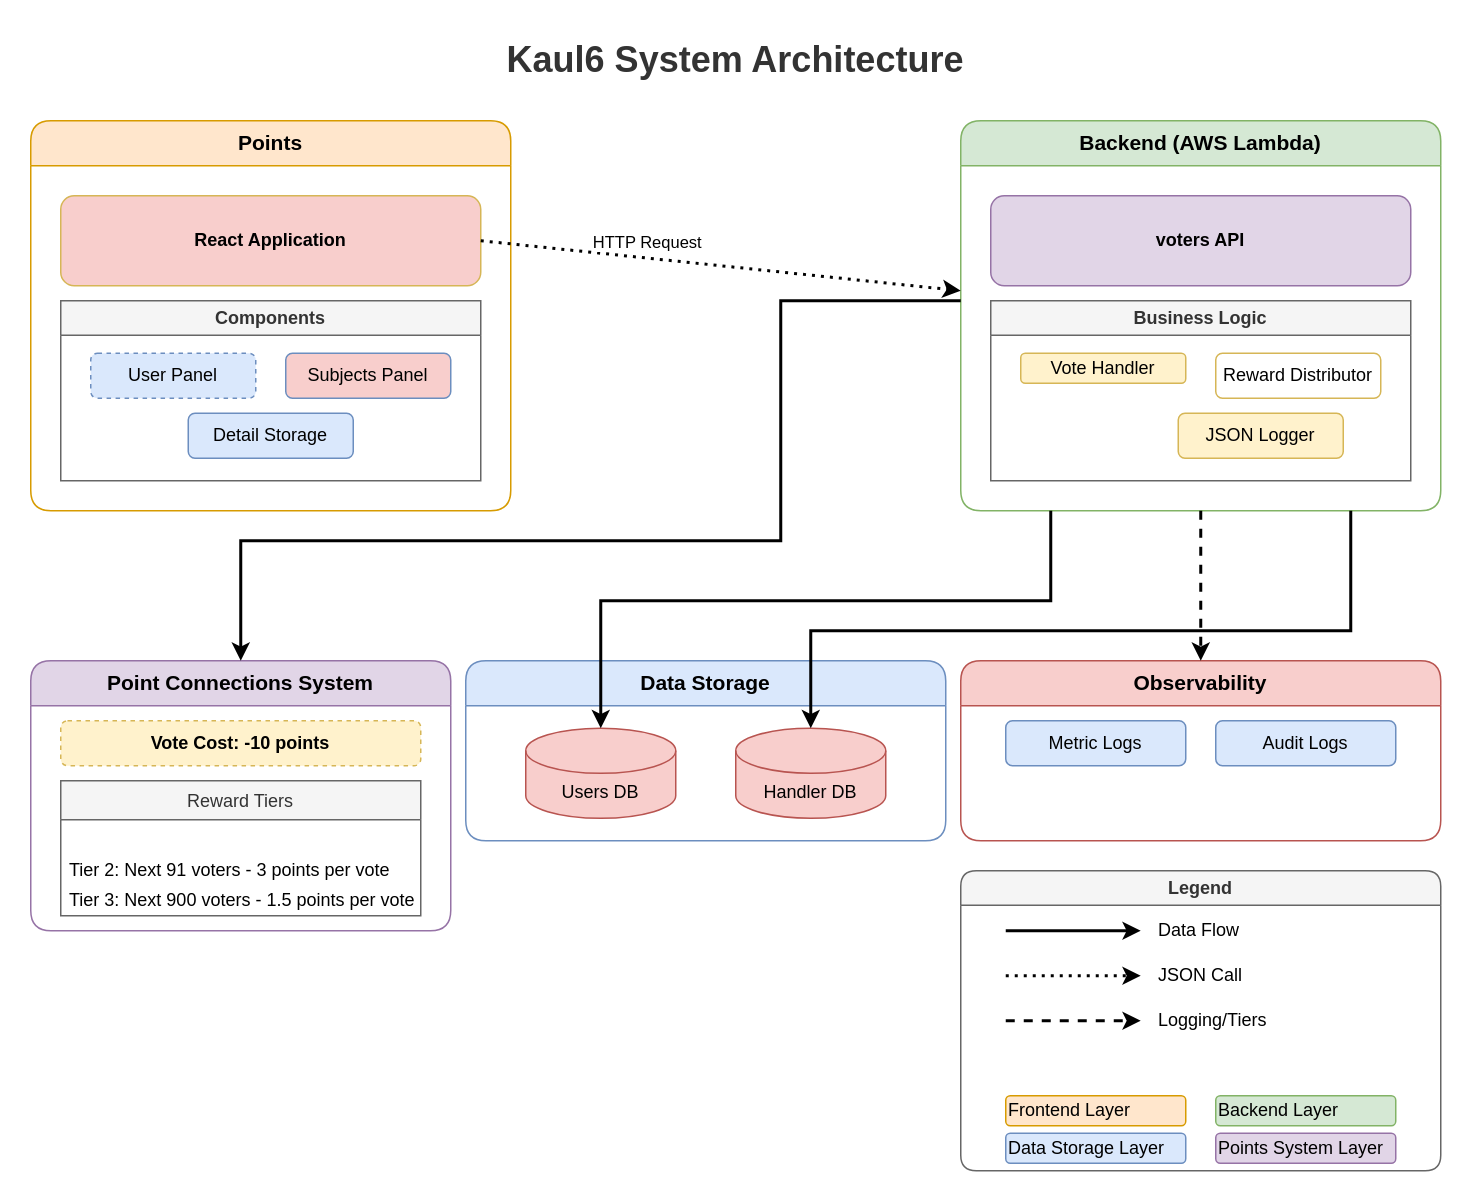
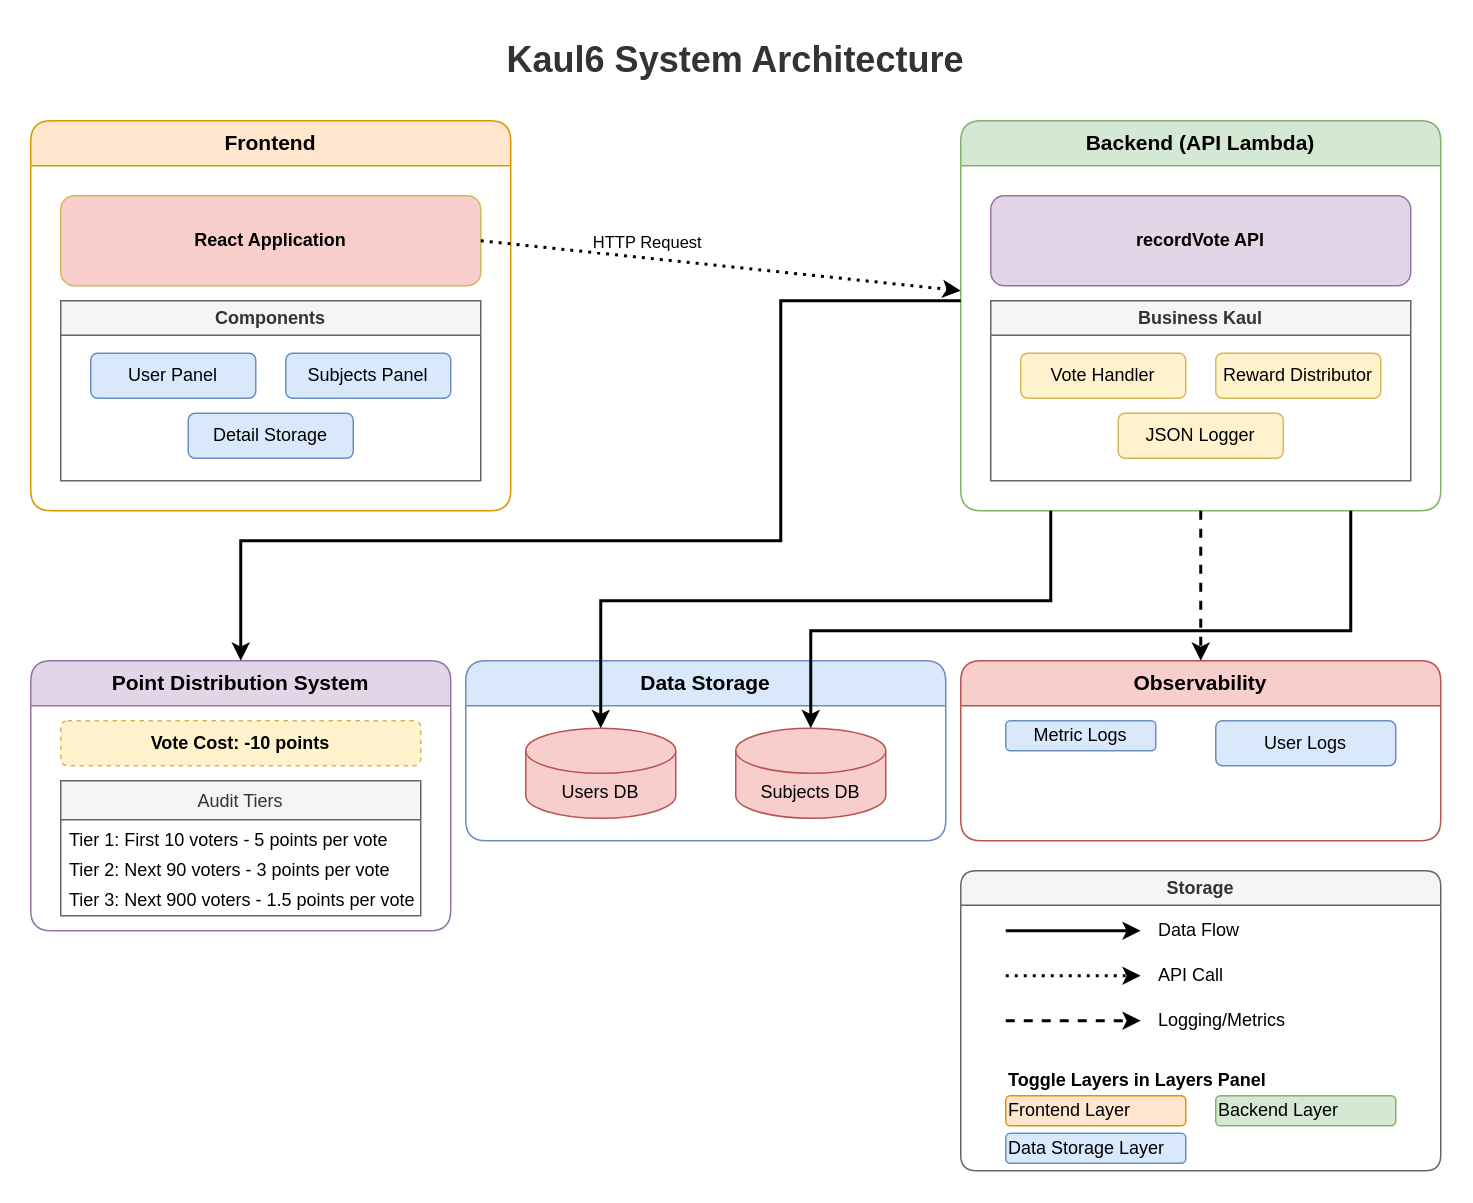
(271, 143) -> (271, 143)
(1201, 143) -> (1201, 143)
(1201, 241) -> (1201, 241)
(1201, 319) -> (1201, 319)
(1103, 368) -> (1103, 376)
(173, 376) -> (173, 376)
(368, 376) -> (368, 376)
(1298, 376) -> (1298, 376)
(1261, 436) -> (1201, 436)
(241, 683) -> (241, 683)
(1096, 743) -> (1081, 736)
(1306, 743) -> (1306, 743)
(811, 793) -> (811, 793)
(240, 801) -> (240, 801)
none -> (241, 835)
(253, 870) -> (253, 870)
(1201, 889) -> (1201, 889)
(1197, 976) -> (1192, 976)
(1220, 1021) -> (1230, 1021)
none -> (1216, 1081)
(1306, 1148) -> none
